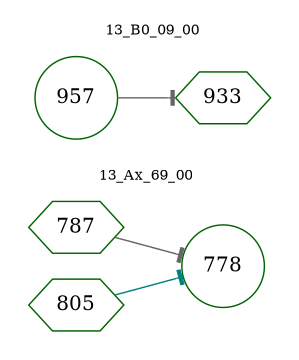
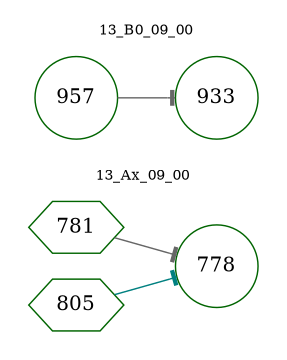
(223, 98) -> (217, 98)
(147, 176) -> (143, 176)
(76, 227) -> (76, 227)
